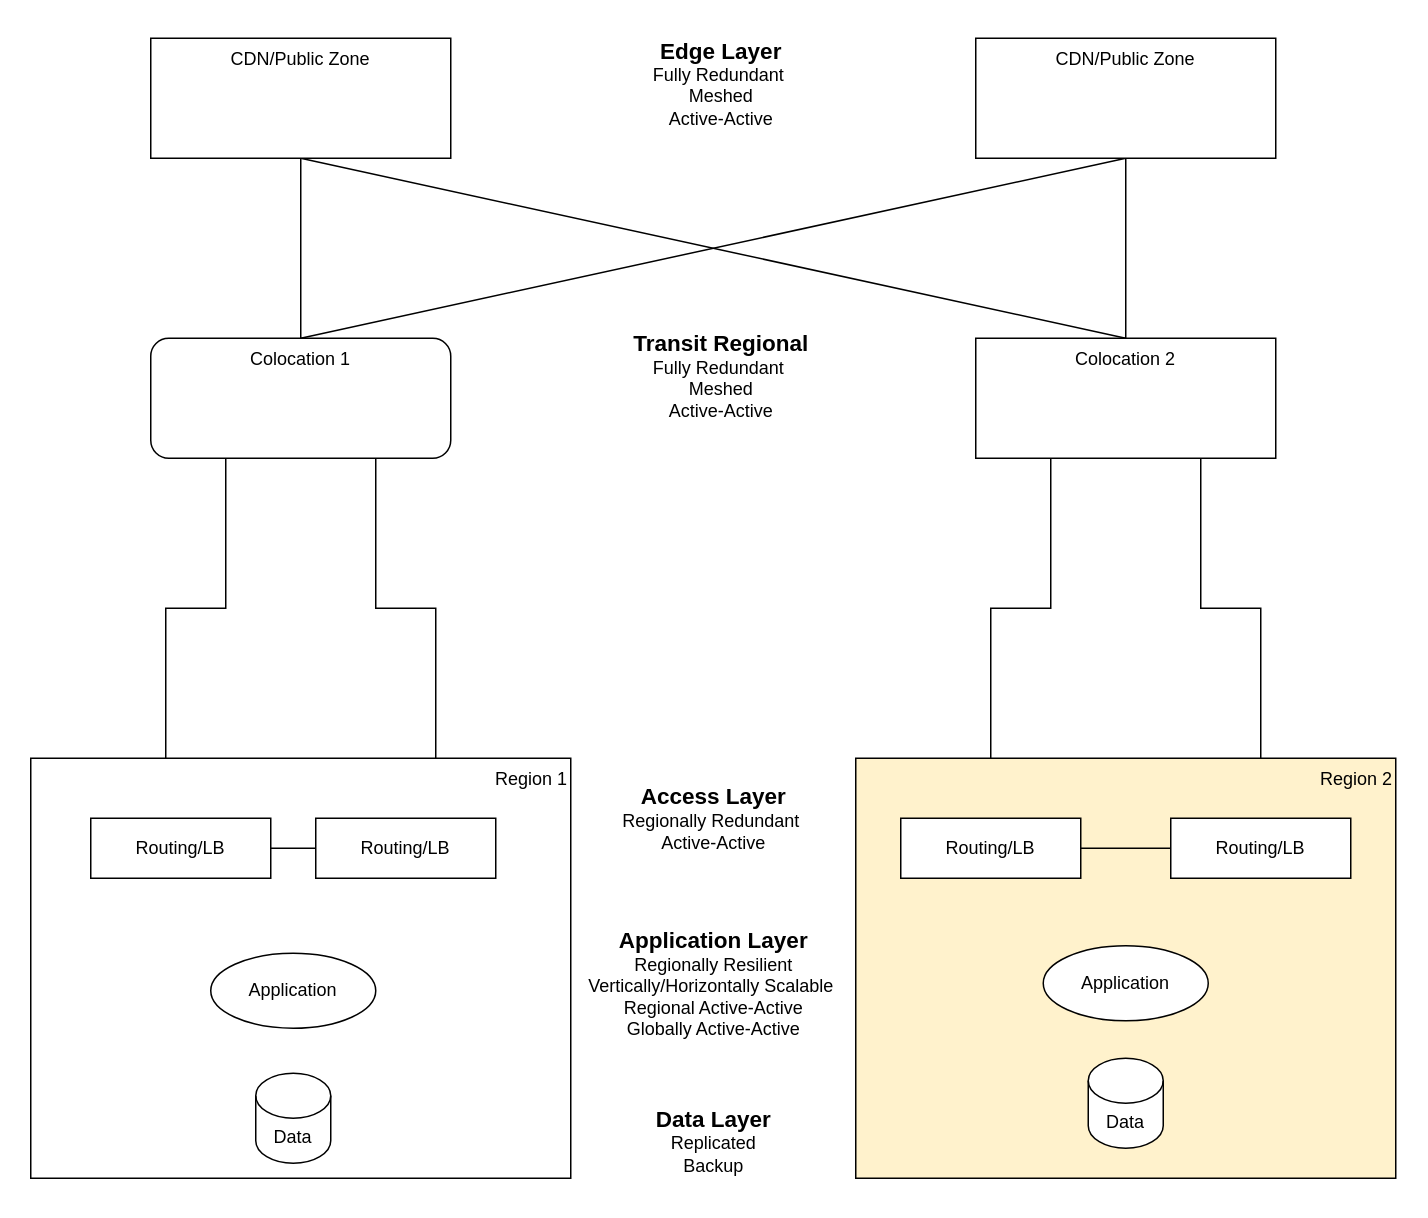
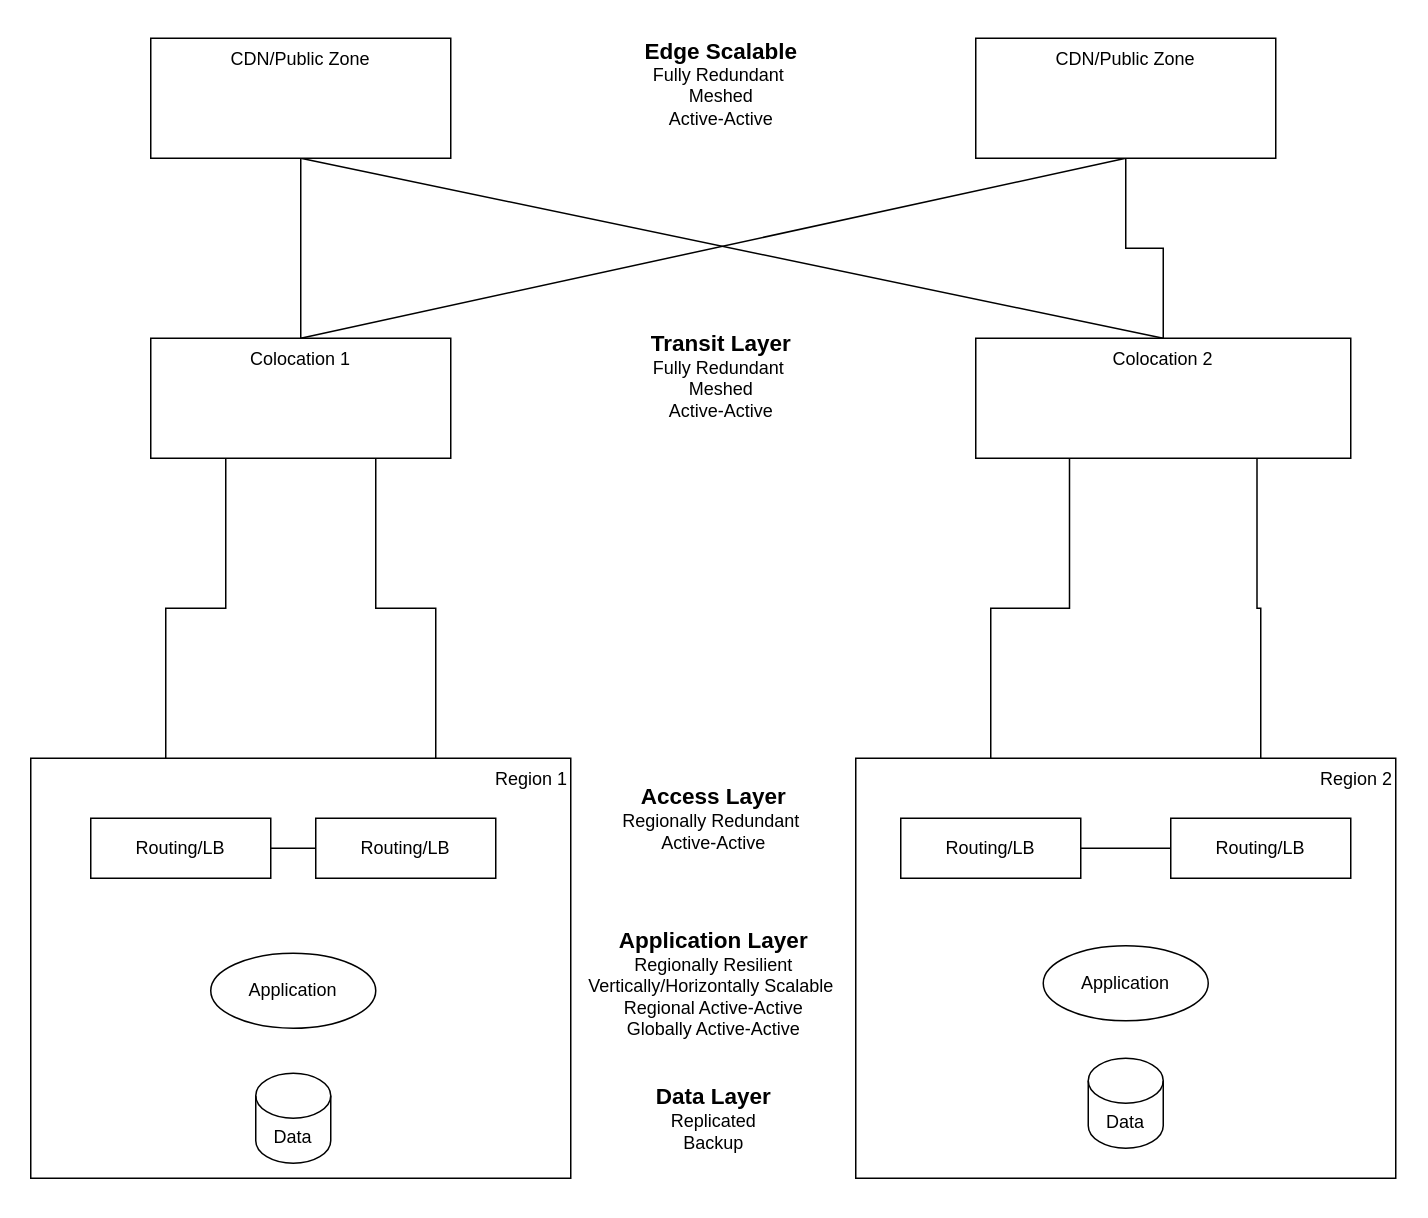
(722, 83) -> (722, 83)
(722, 376) -> (722, 376)
(301, 398) -> (301, 398)
(1126, 398) -> (1163, 398)
(1357, 780) -> (1357, 780)
(713, 1141) -> (713, 1118)
